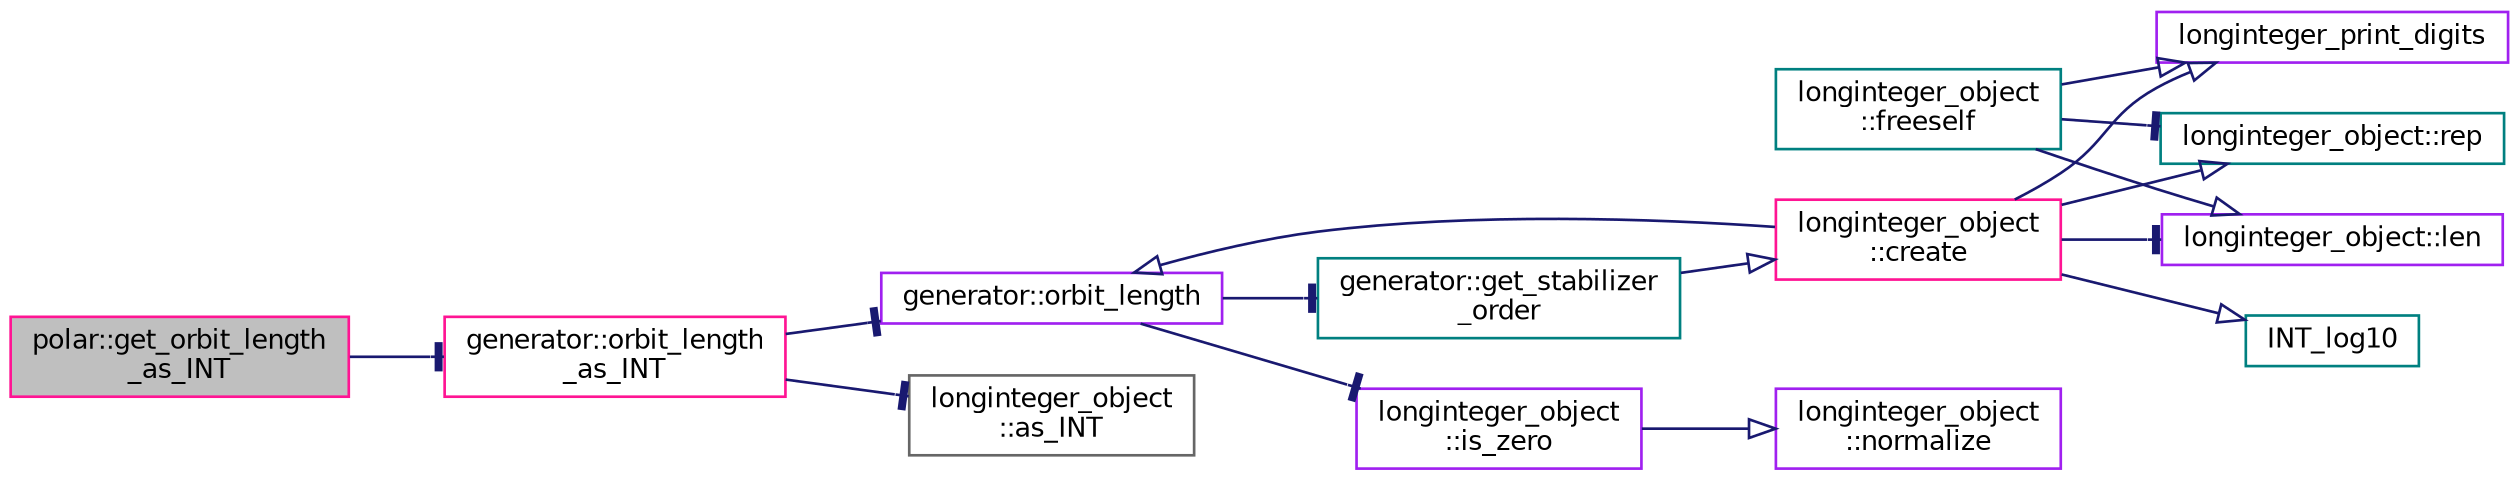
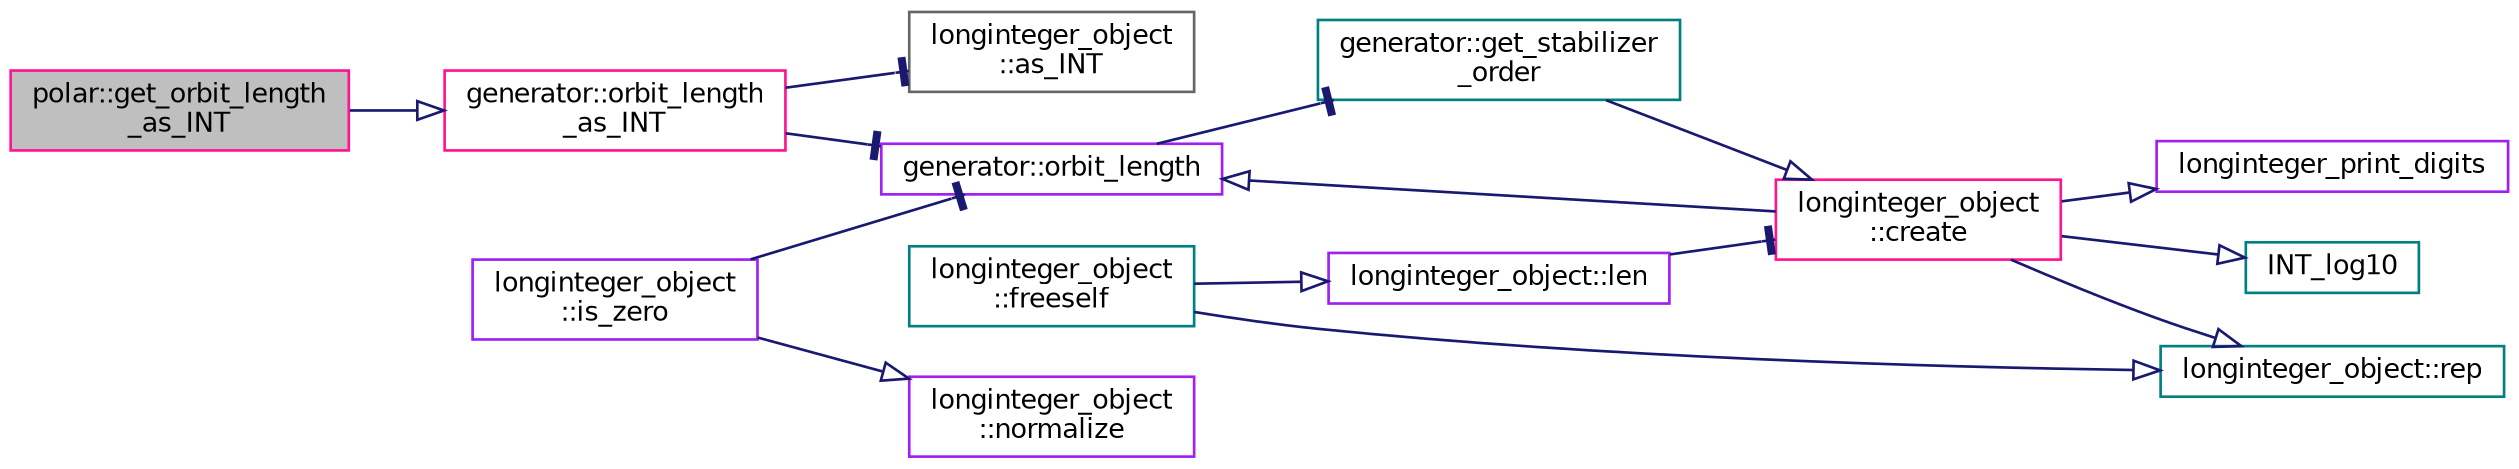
(2110, 76) -> none
(2091, 121) -> (1663, 354)
(2104, 240) -> (1716, 248)
(1244, 354) -> (851, 229)
(390, 357) -> (383, 110)
